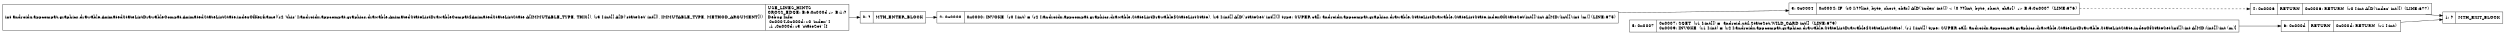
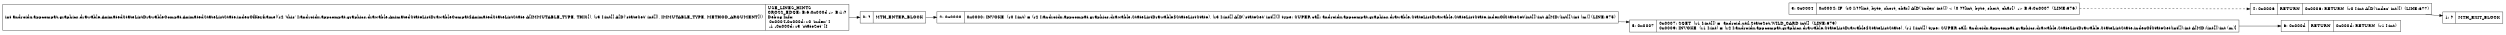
(1702, 12) -> (1622, 22)
(2420, 21) -> none
